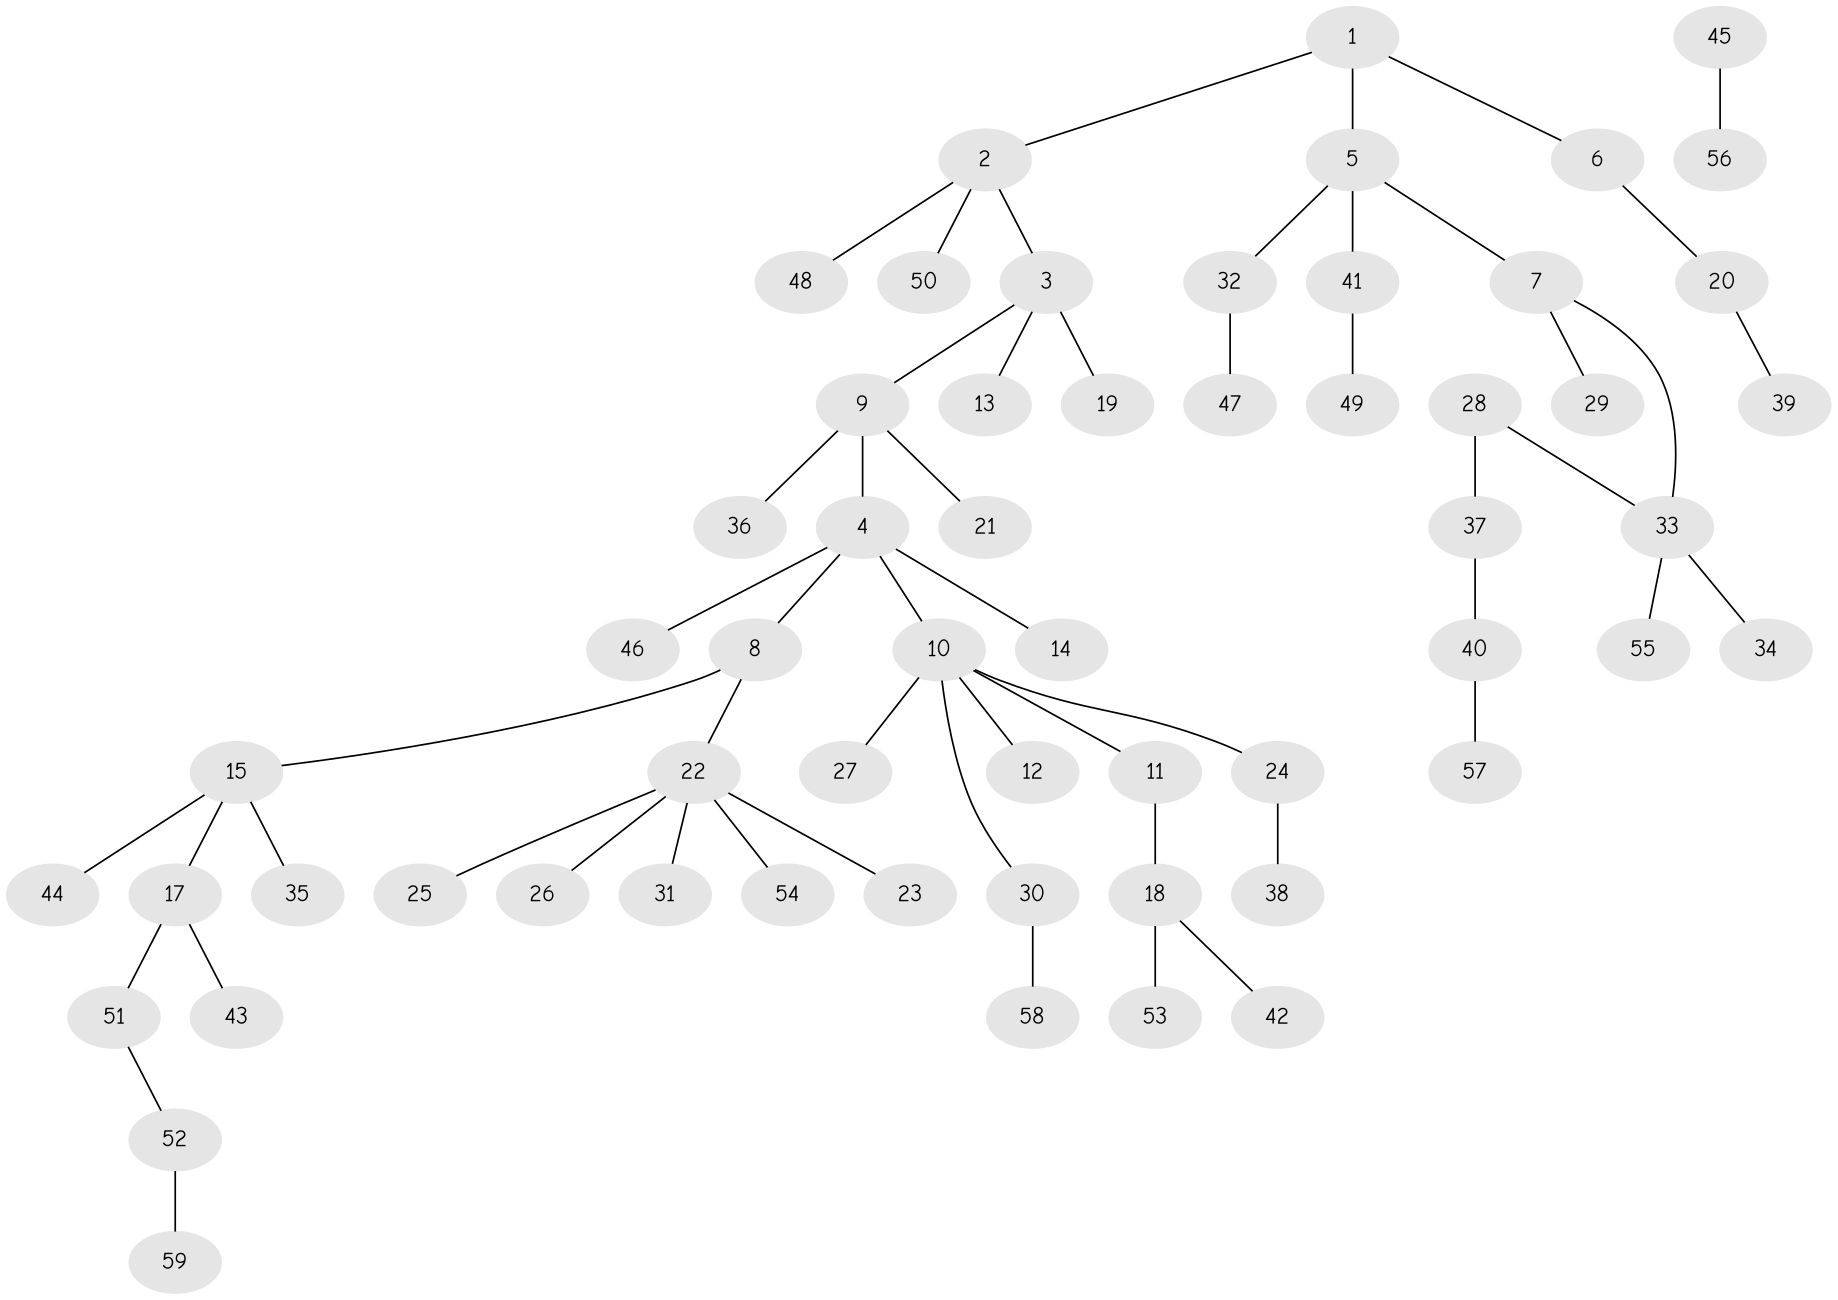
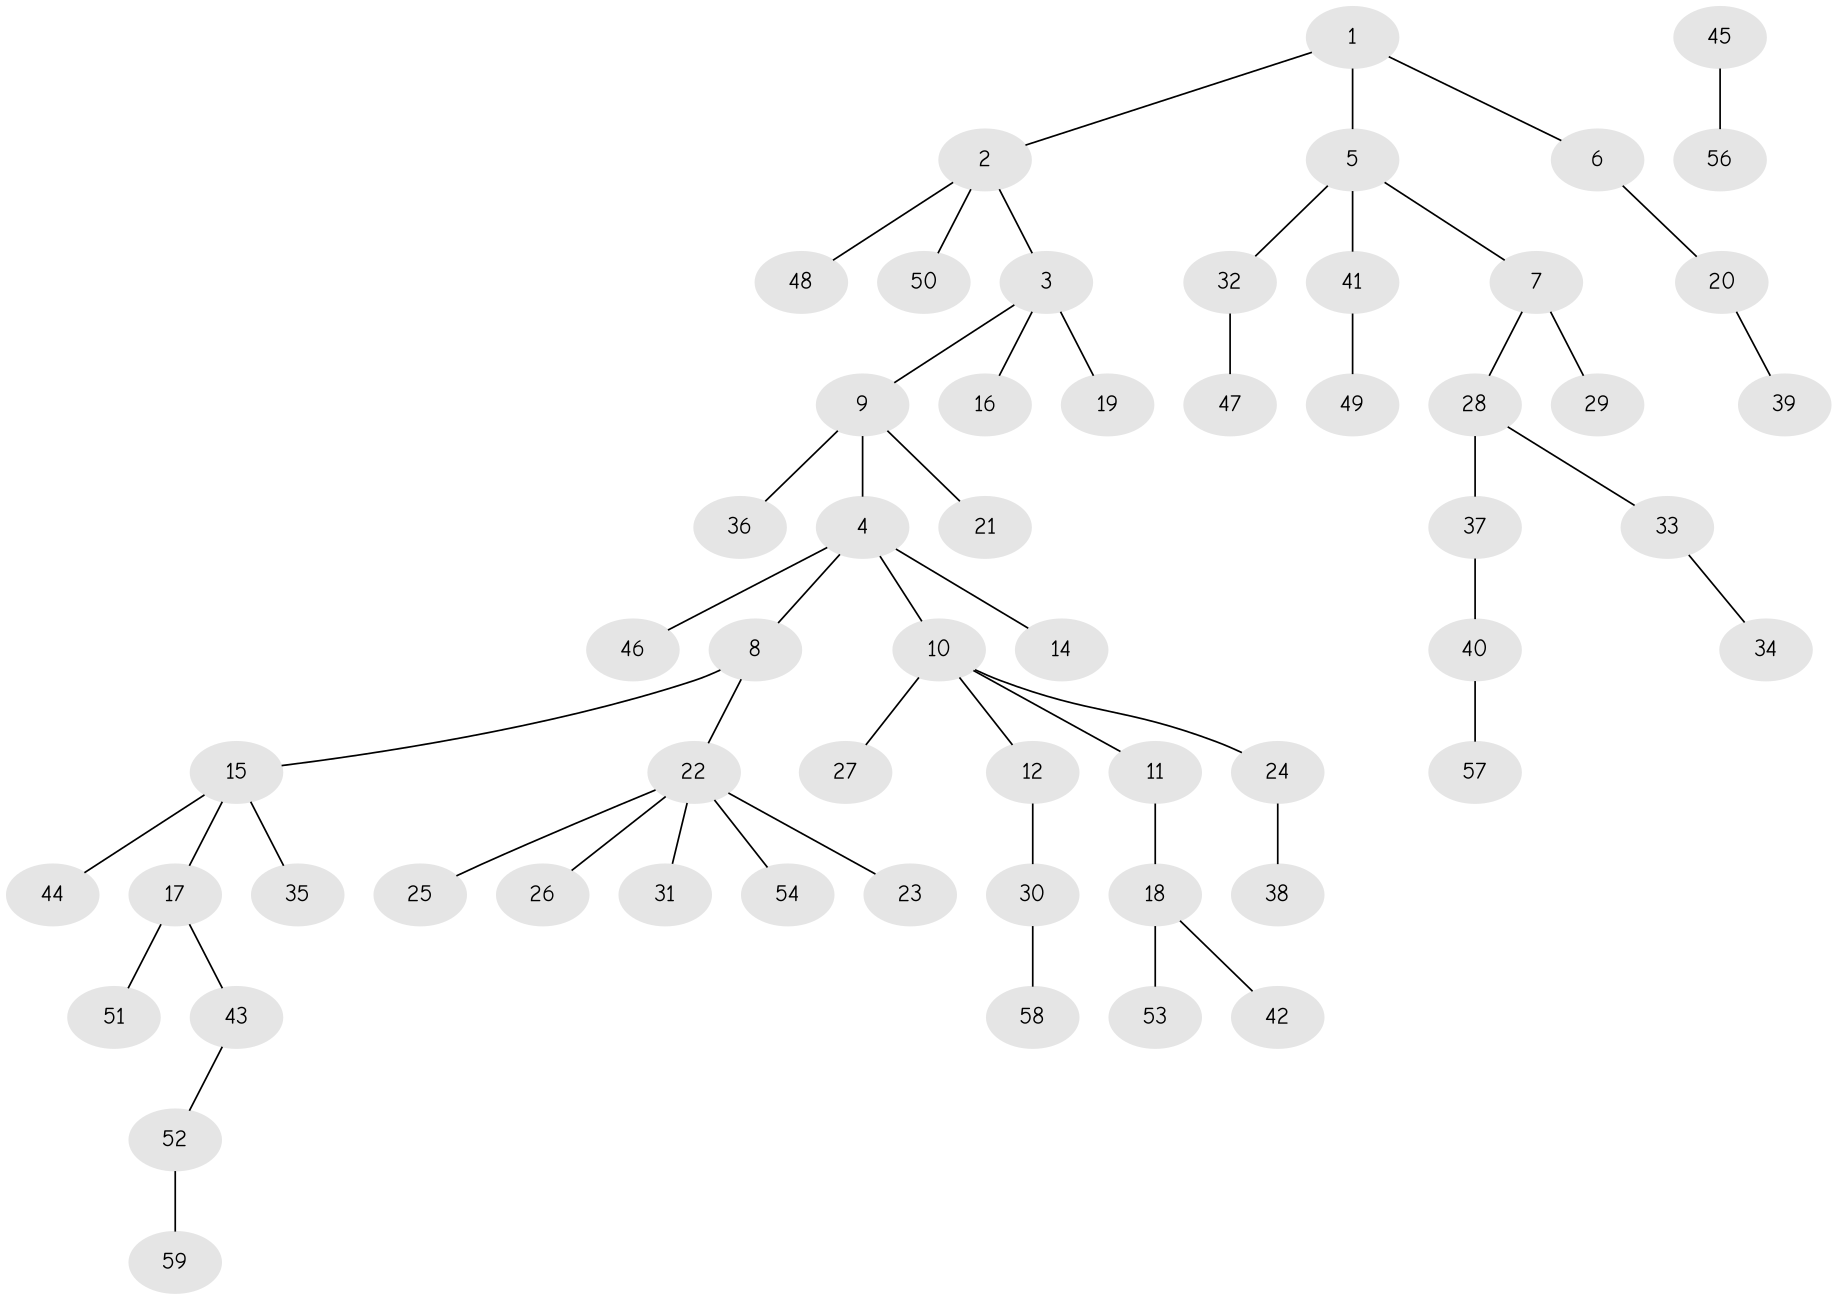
(1661, 380) -> (1506, 344)
(985, 405) -> (985, 405)
(1644, 650) -> none
(963, 779) -> (1033, 834)
(145, 1079) -> (206, 1079)
